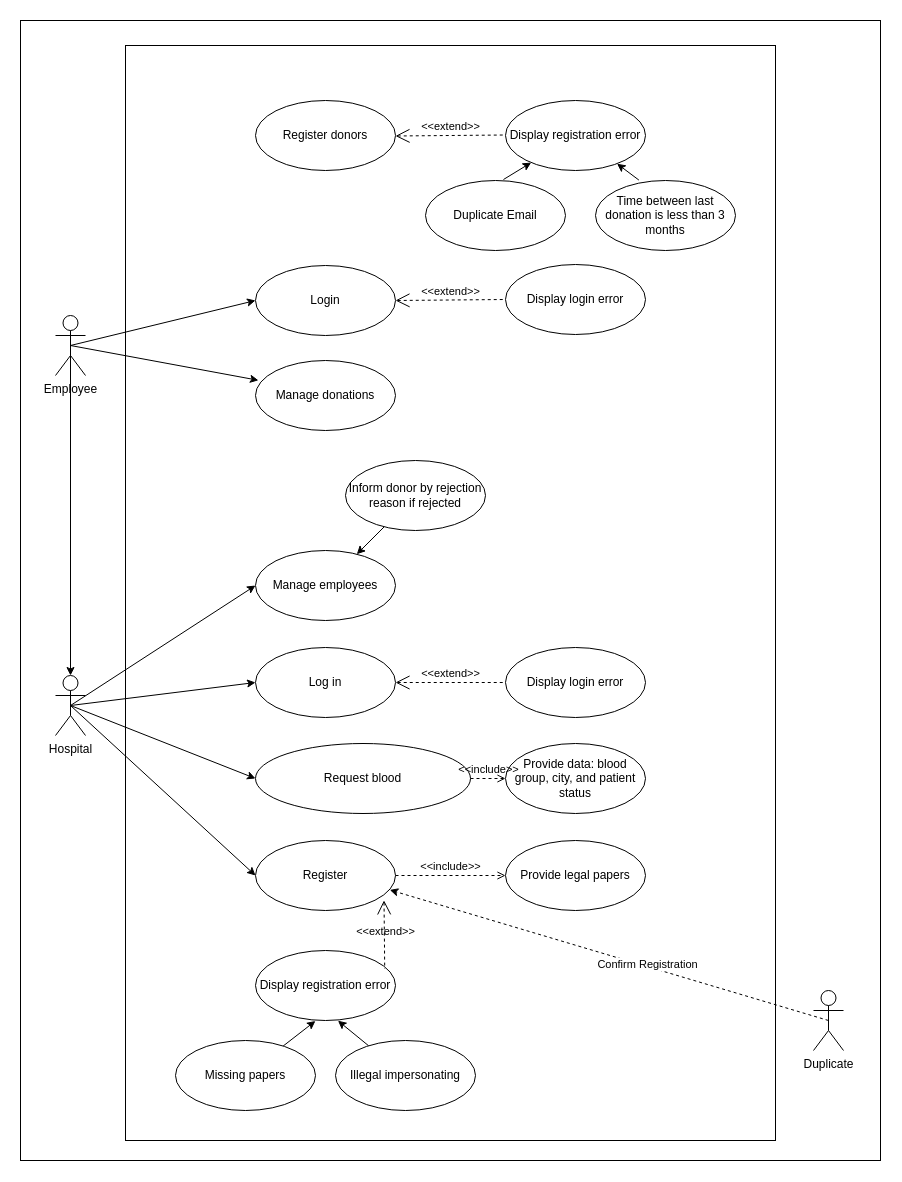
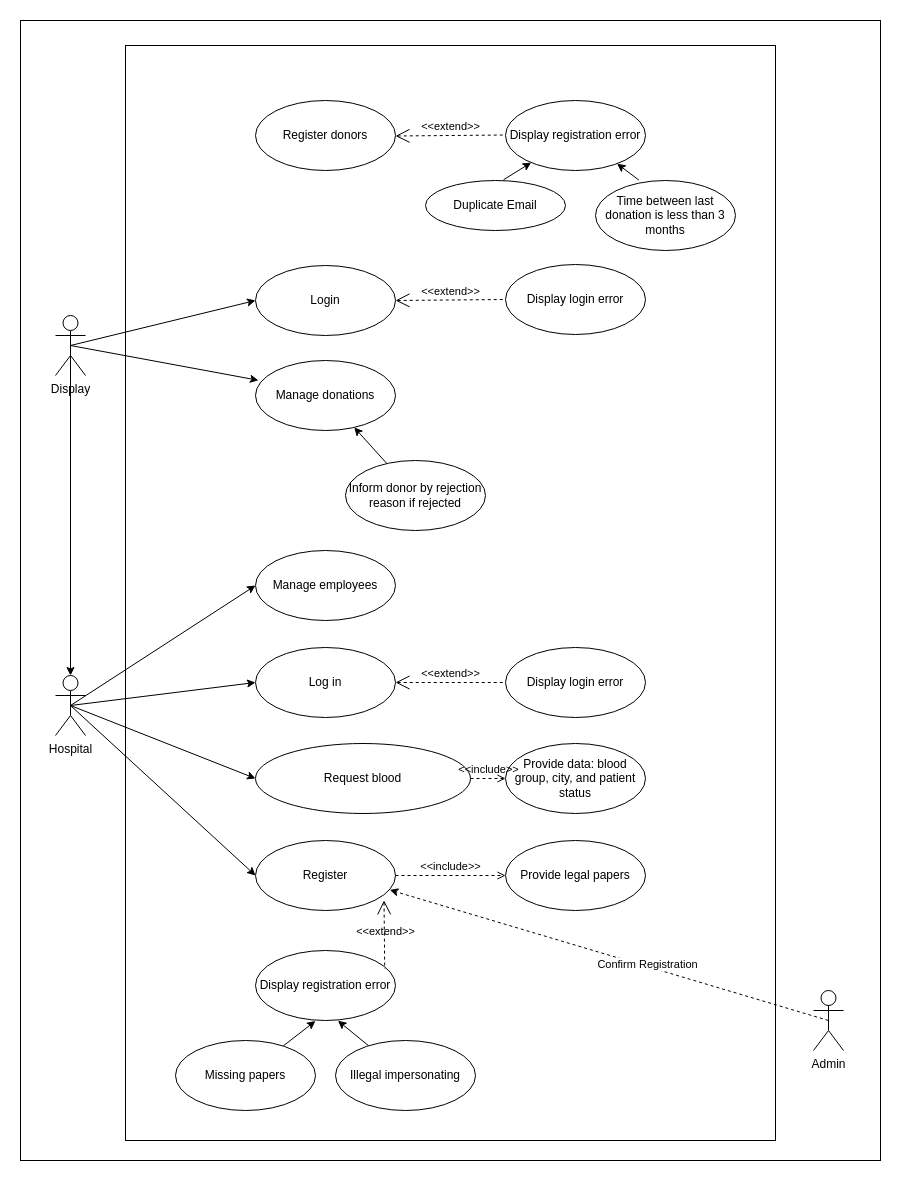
(496, 216) -> (496, 206)
(71, 390) -> (71, 390)
(373, 538) -> (373, 448)
(829, 1065) -> (829, 1065)
